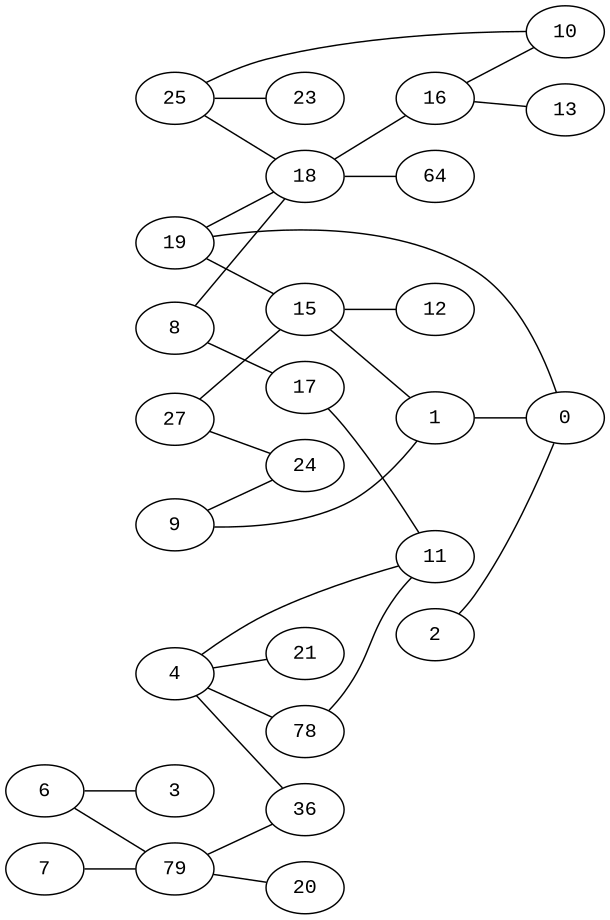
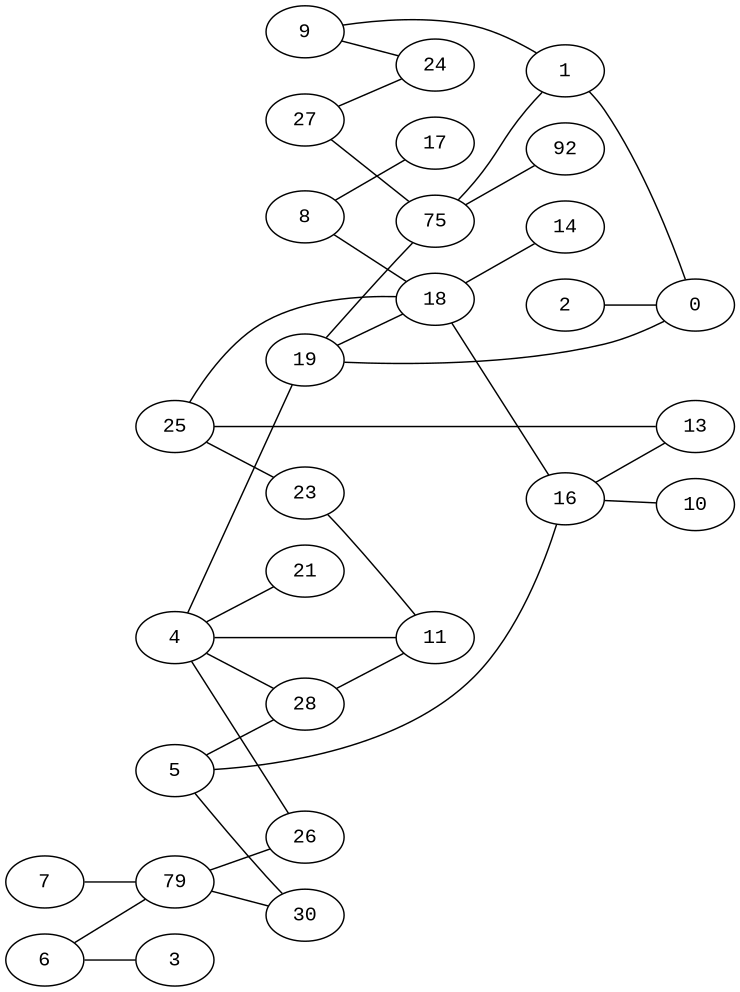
(363, 42) -> (435, 427)
(435, 176) -> (565, 227)
(305, 309) -> (435, 221)
(435, 309) -> (565, 149)
(376, 469) -> (372, 564)
none -> (240, 499)
(305, 732) -> (305, 704)
none -> (175, 771)
(305, 810) -> (305, 837)
(305, 888) -> (305, 915)
